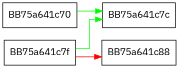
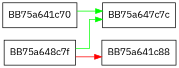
(139, 15) -> (139, 15)
(40, 53) -> (40, 53)
